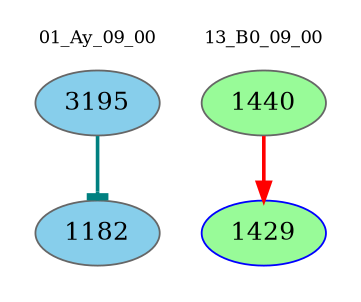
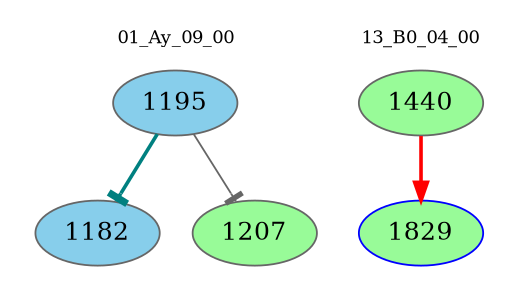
(264, 39) -> (421, 39)
(98, 103) -> (175, 103)
none -> (255, 233)
(264, 233) -> (421, 233)
